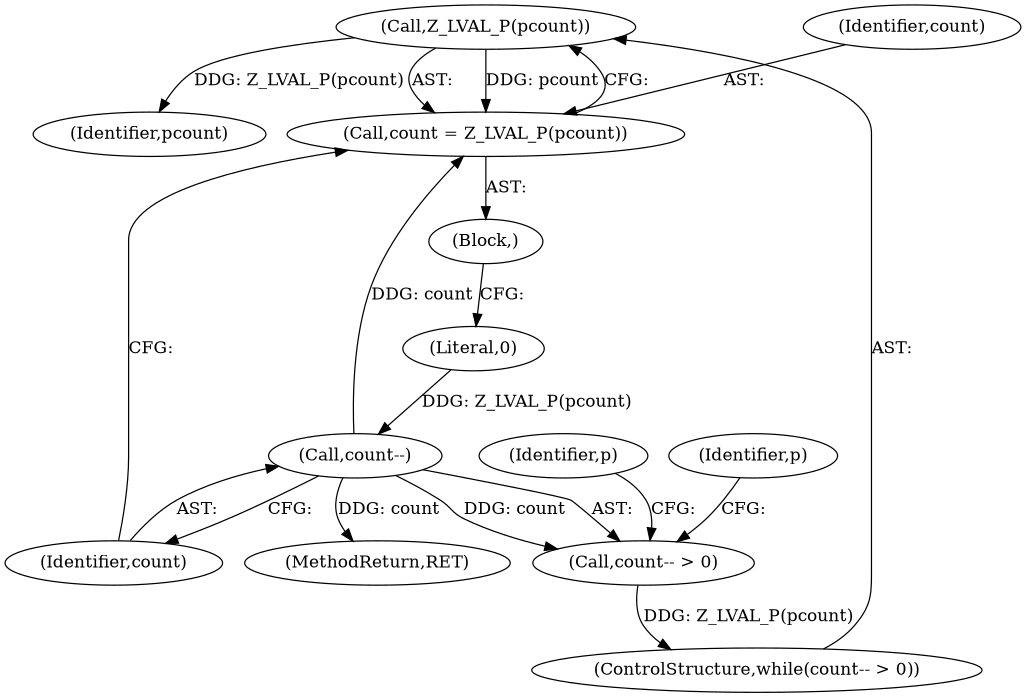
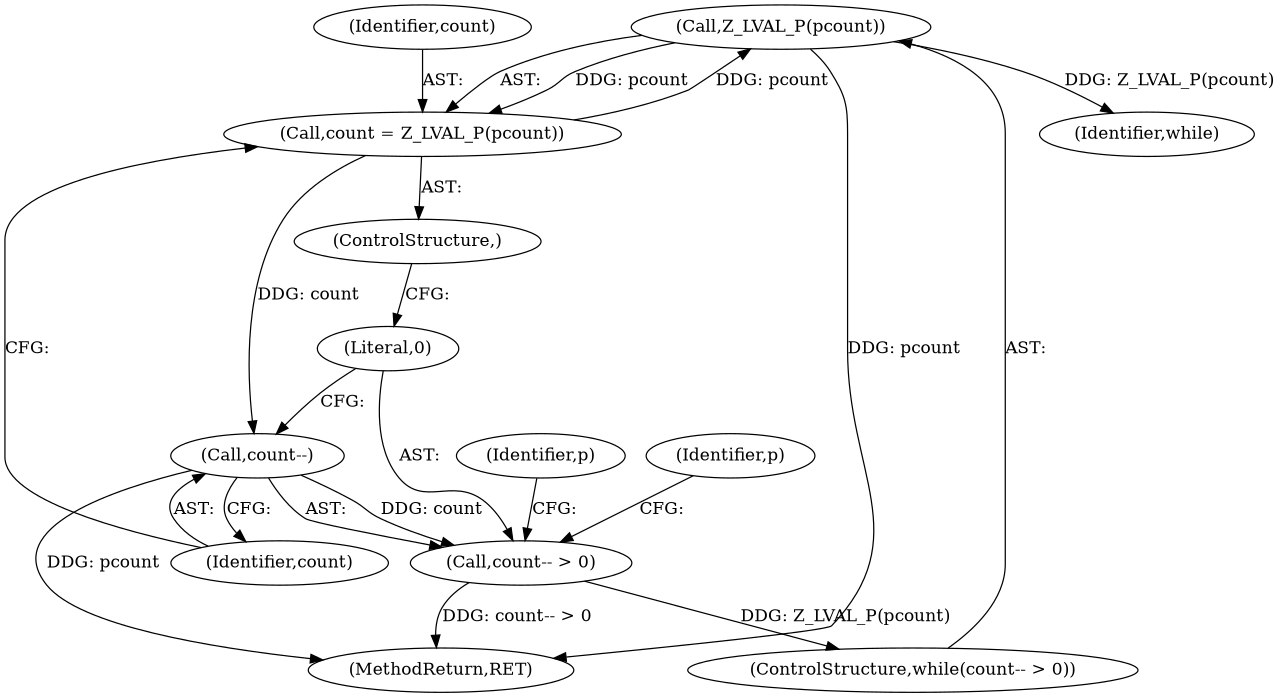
(629, 81) -> (772, 81)
(150, 134) -> (1147, 134)
(486, 241) -> (418, 241)
(371, 287) -> (262, 266)
(527, 402) -> (346, 402)
none -> (865, 471)
none -> (405, 483)
(389, 509) -> (103, 563)
none -> (444, 604)
